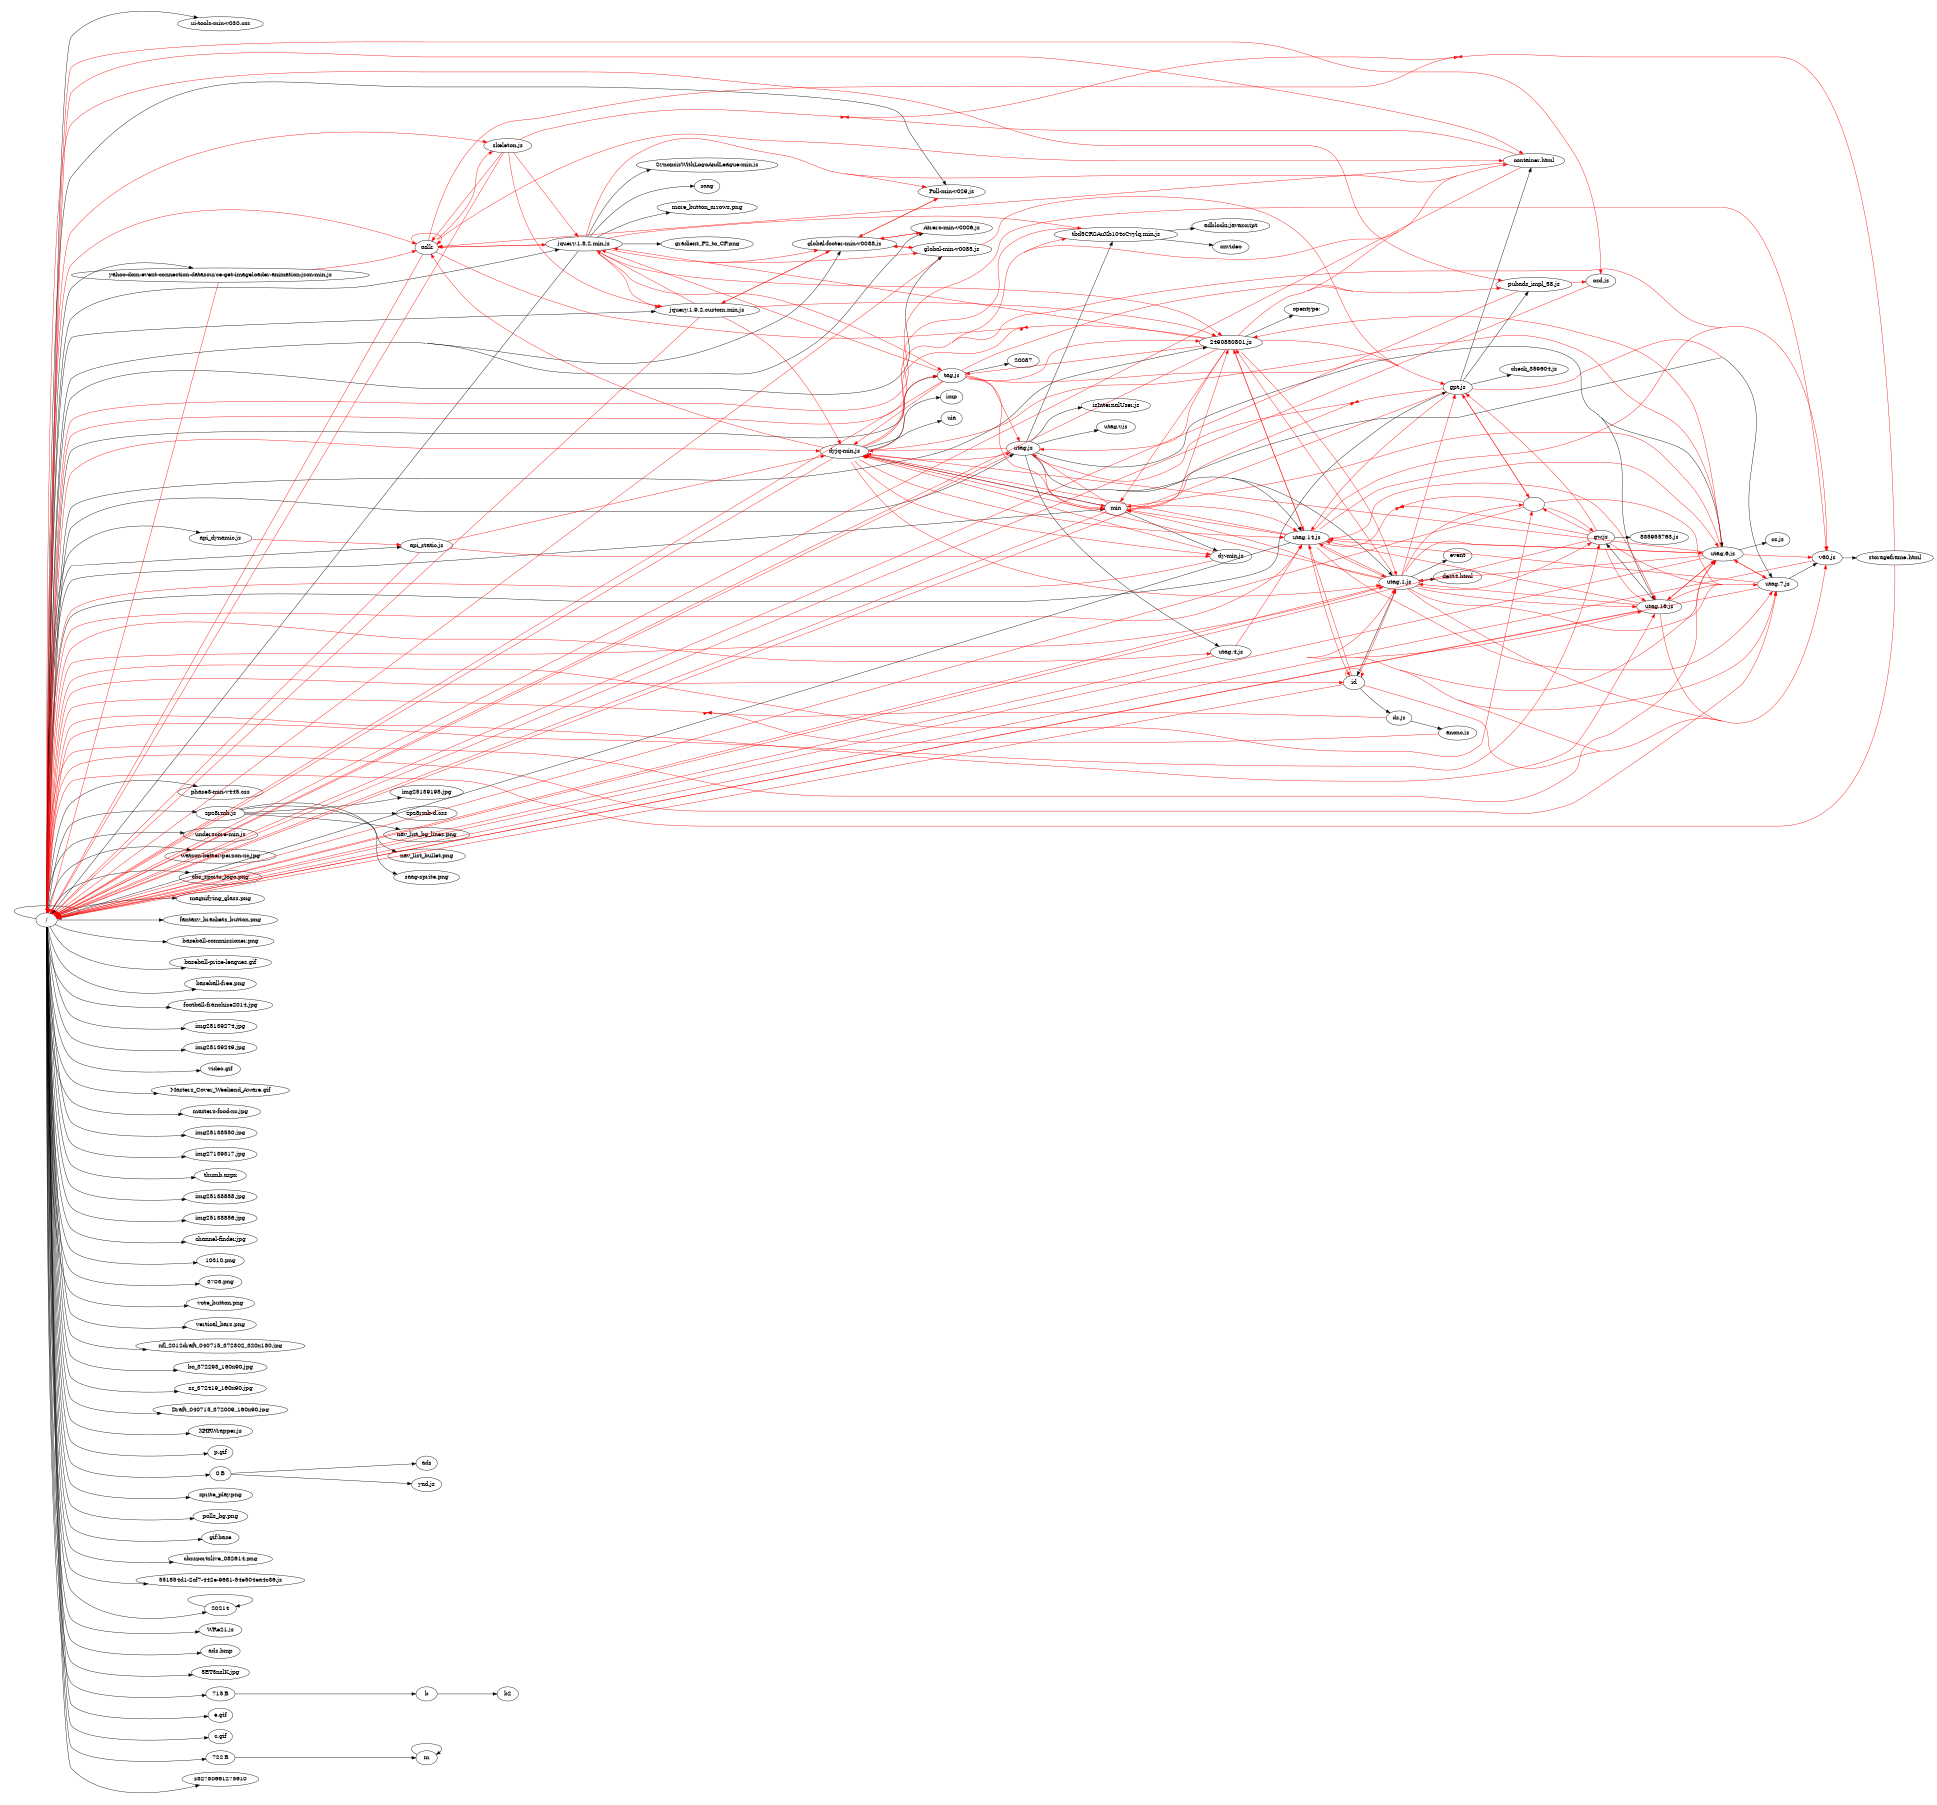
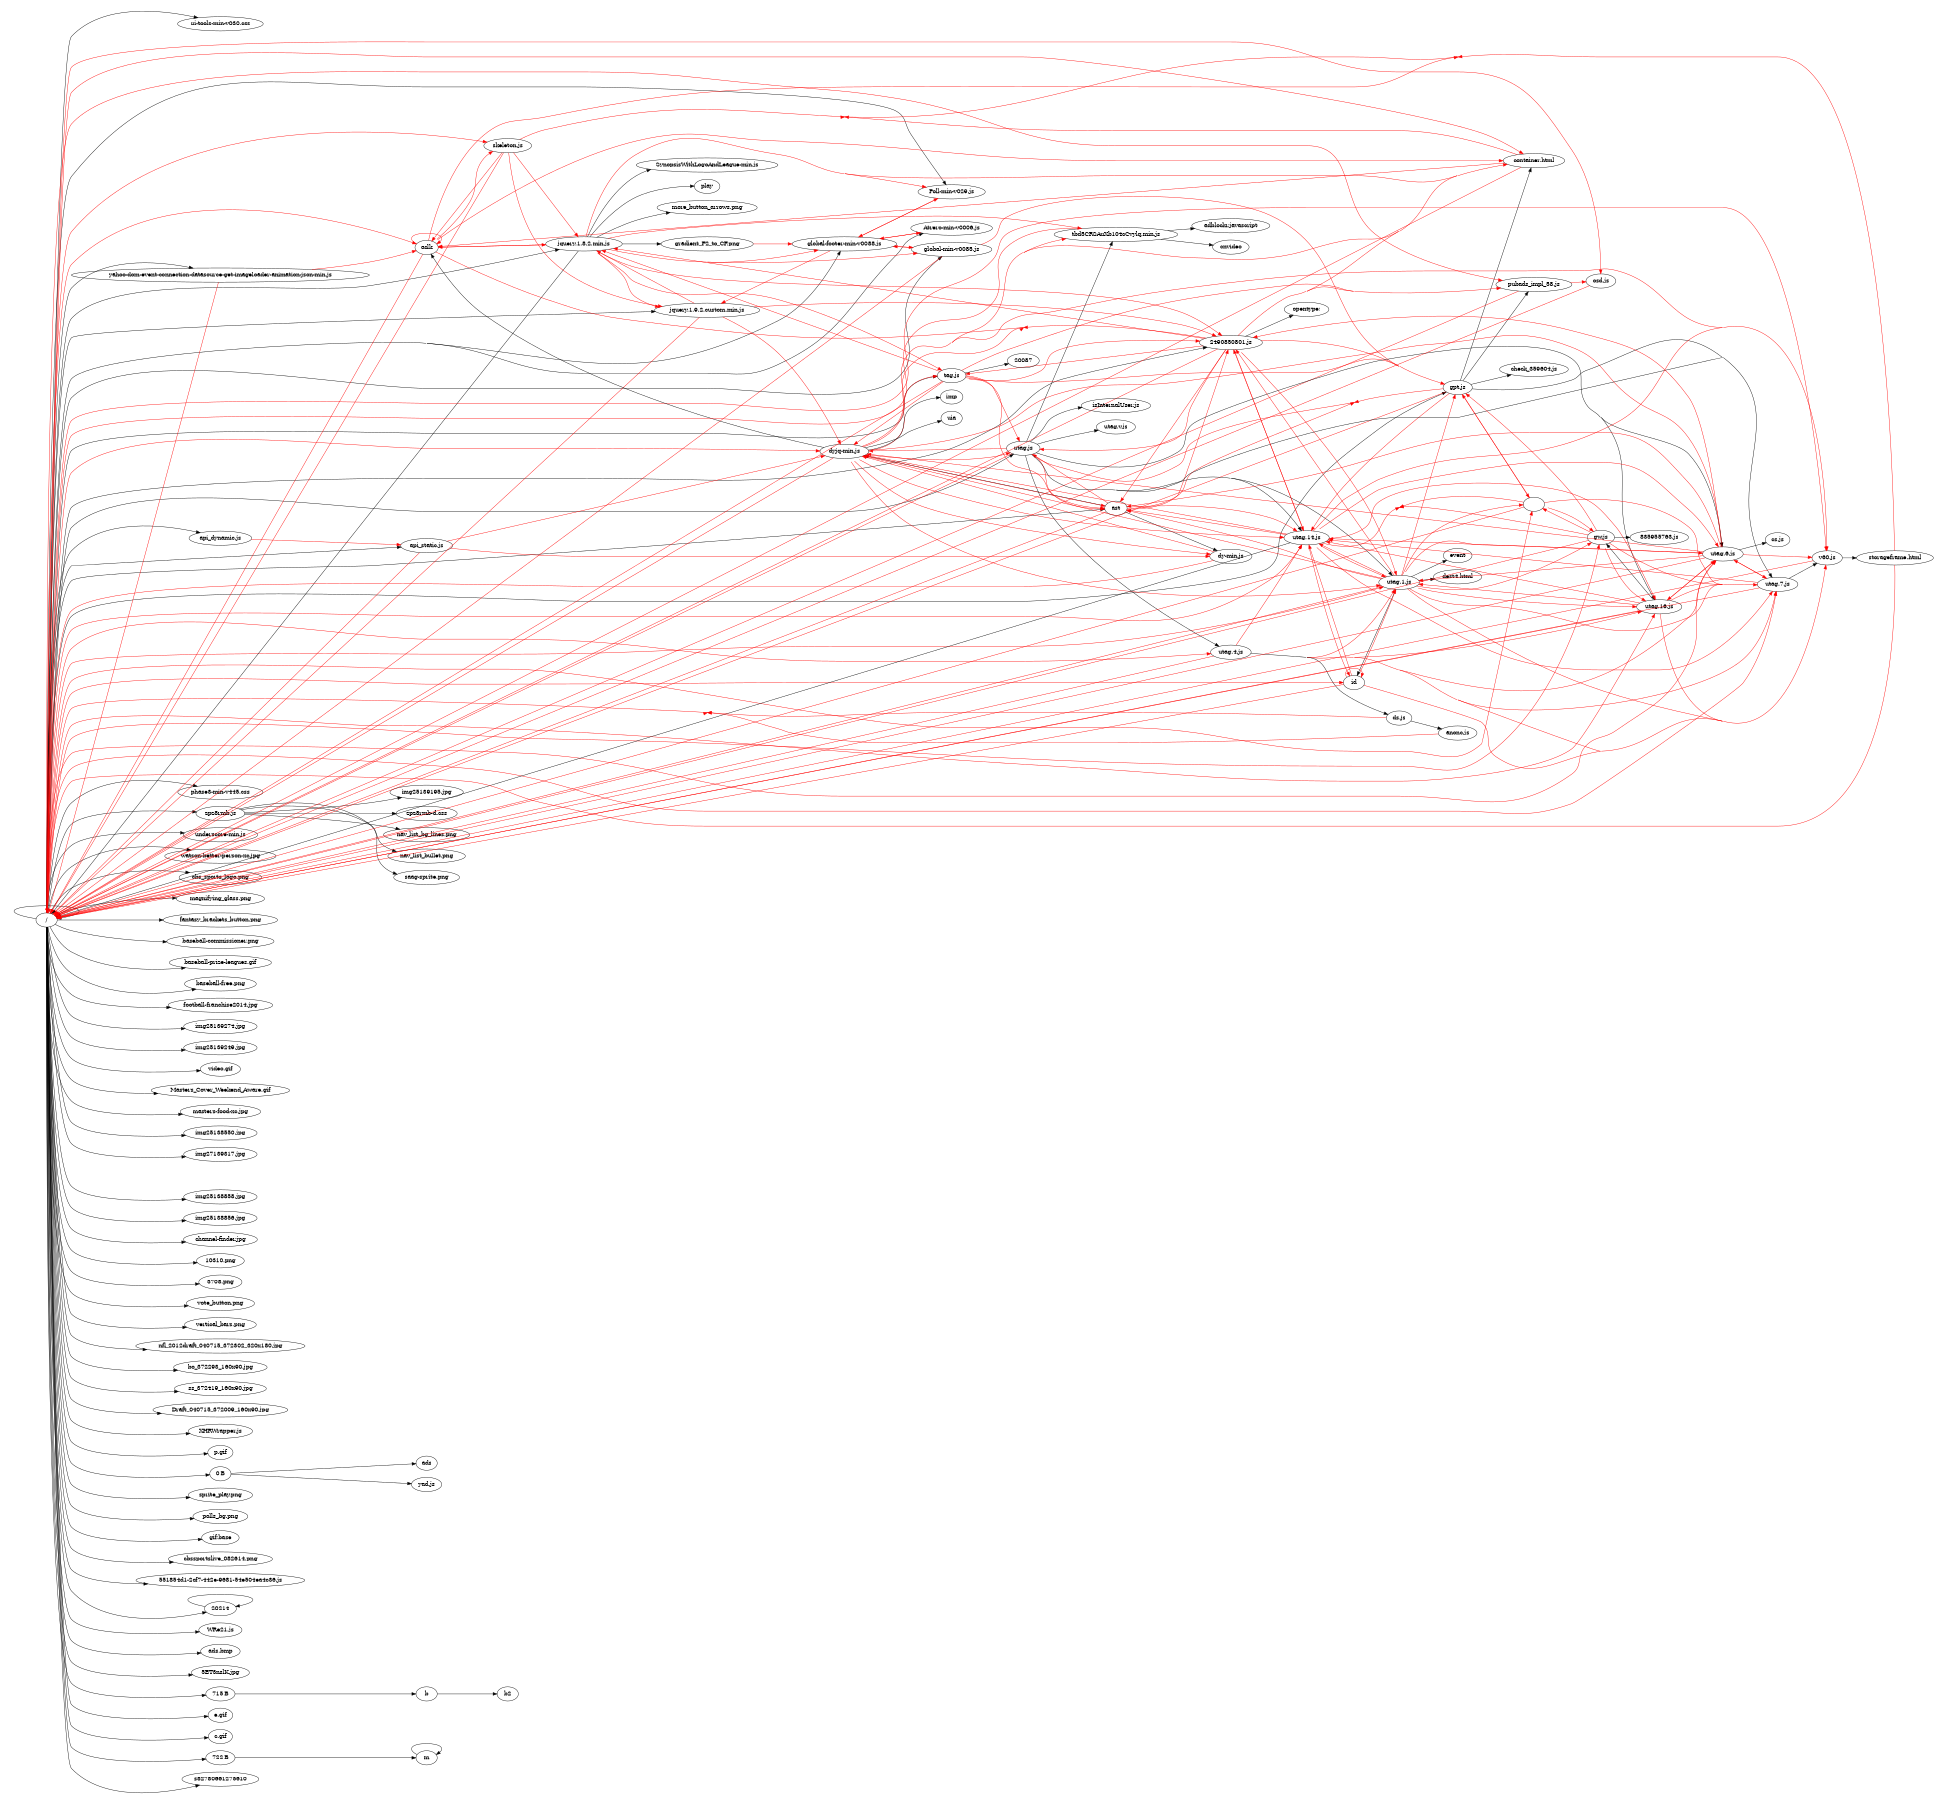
(707, 186) -> (707, 186)
(776, 277) -> (771, 244)
(1593, 368) -> (1593, 368)
(612, 383) -> (612, 383)
(1116, 508) -> (1116, 508)
(1373, 700) -> (1279, 655)
(220, 1176) -> none
